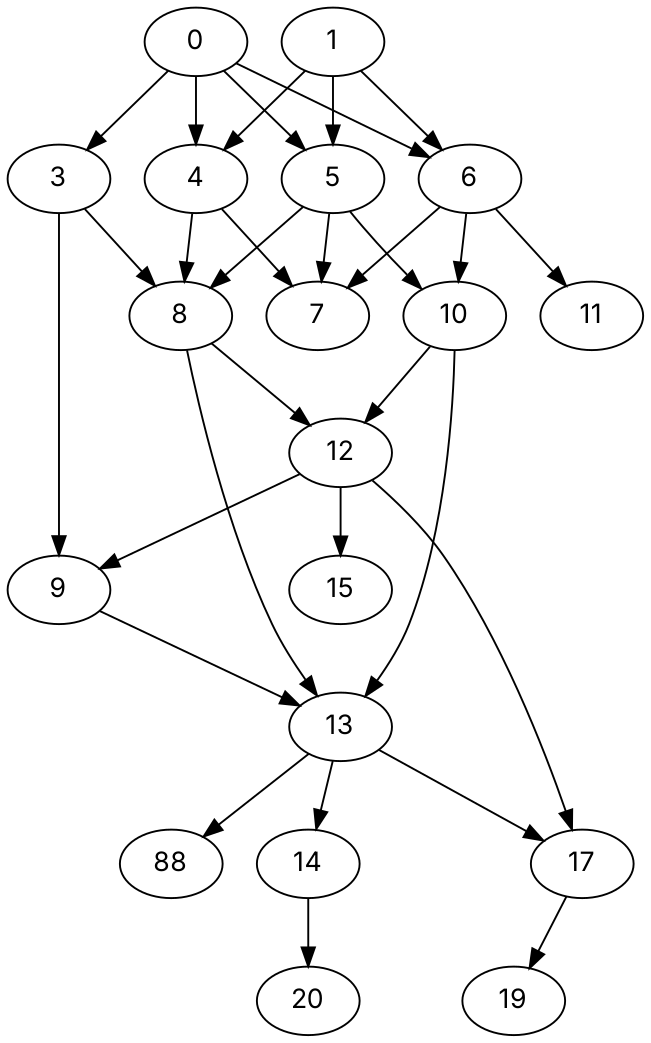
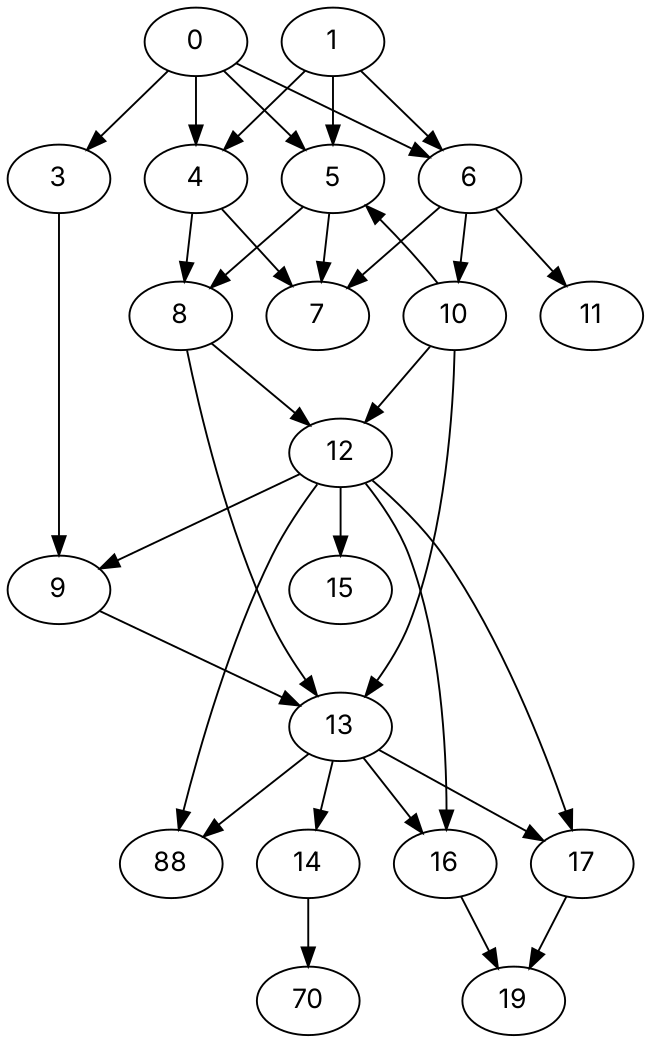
(113, 240) -> none
(378, 244) -> (410, 251)
none -> (236, 641)
none -> (445, 864)
(308, 1001) -> (308, 1001)
